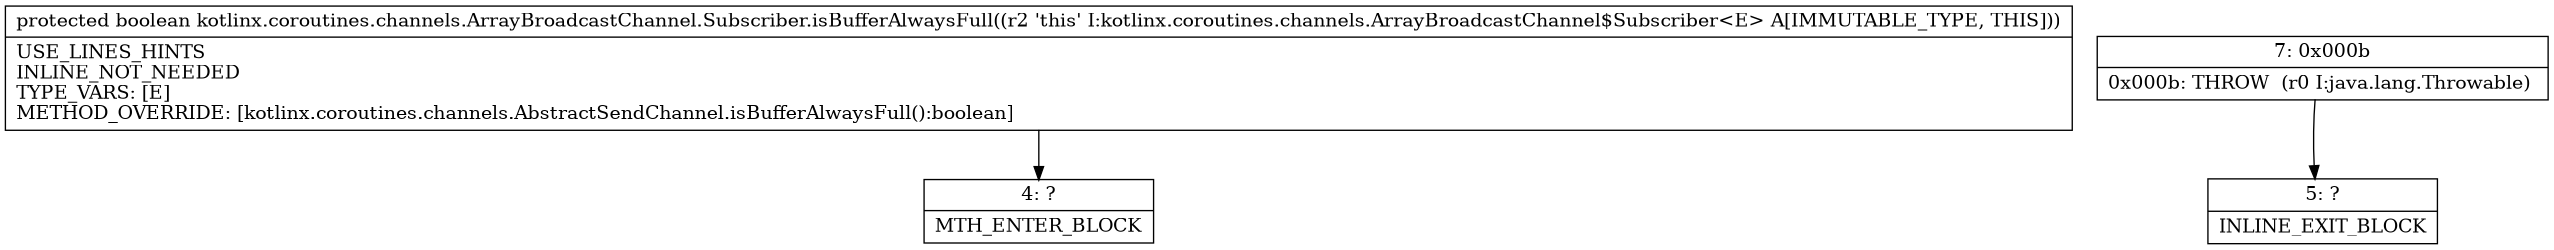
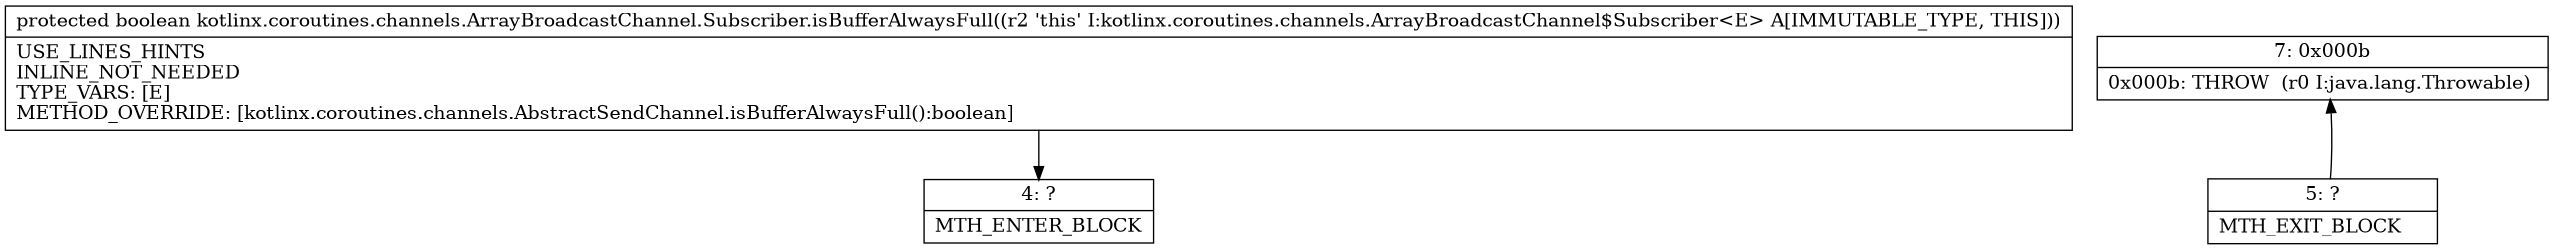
(2314, 132) -> (2332, 146)
(2323, 227) -> (2311, 227)
